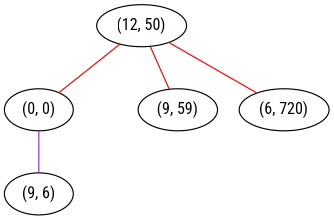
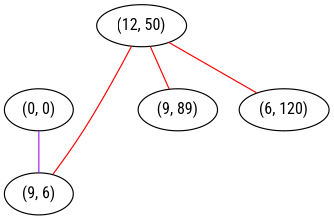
(89, 68) -> (95, 112)
(178, 110) -> (178, 110)
(284, 110) -> (284, 110)
